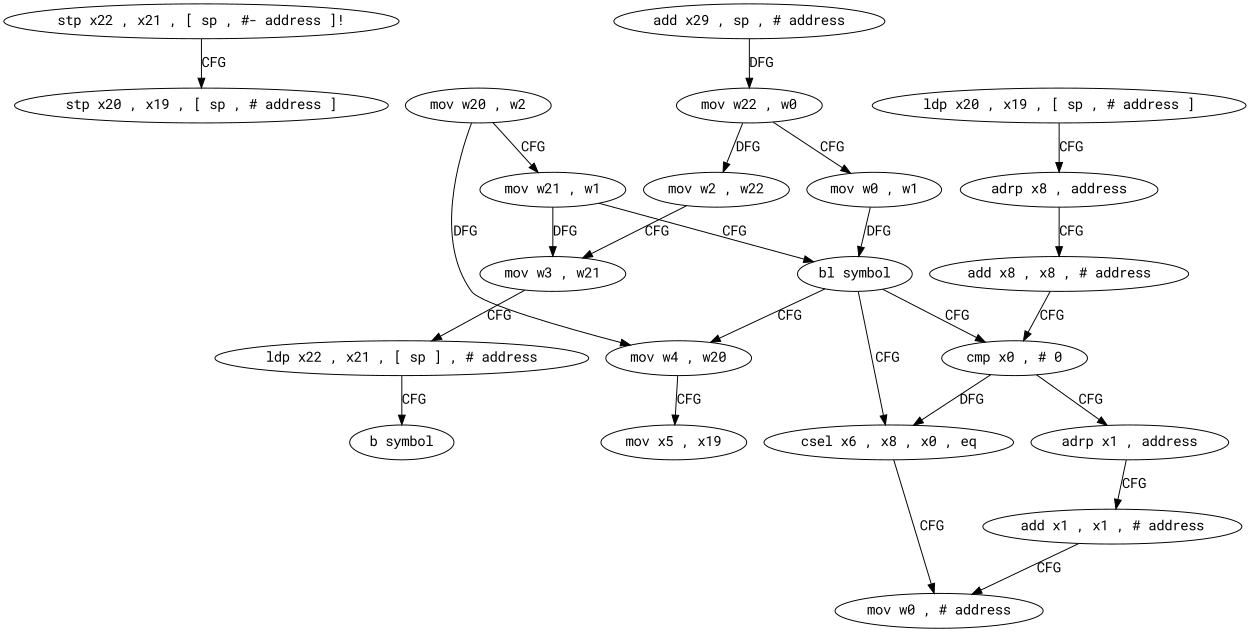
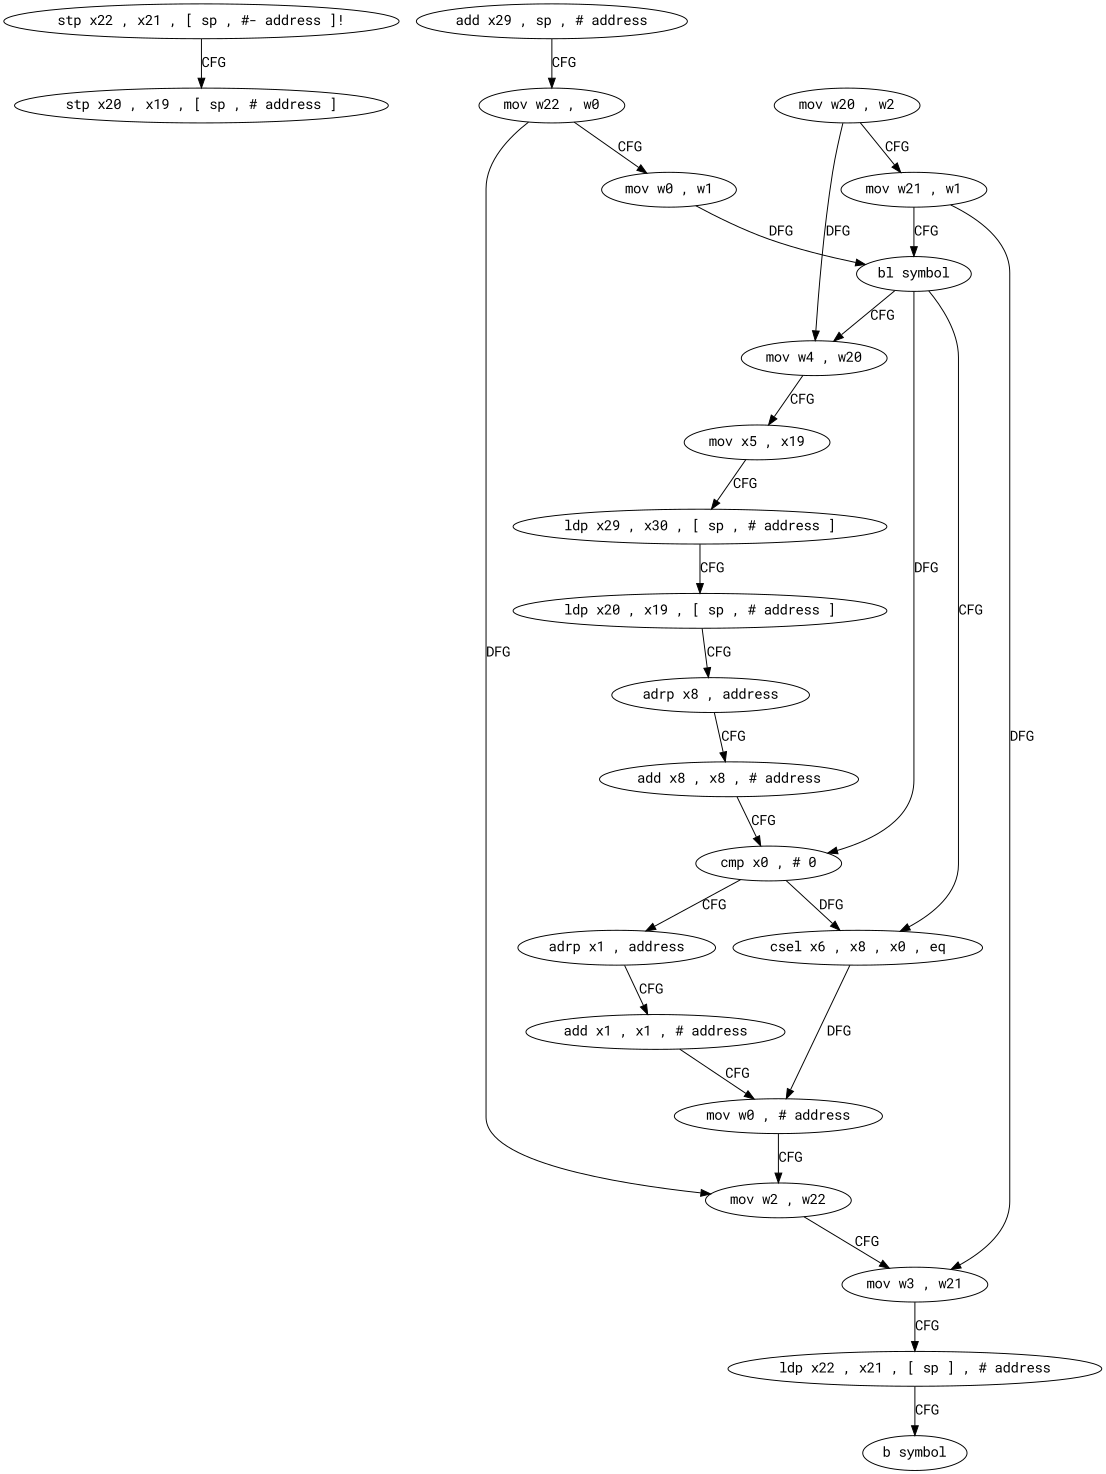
(761, 63) -> (564, 63)
(957, 316) -> (926, 569)
none -> (700, 527)
(932, 527) -> (839, 1032)
none -> (778, 1153)
